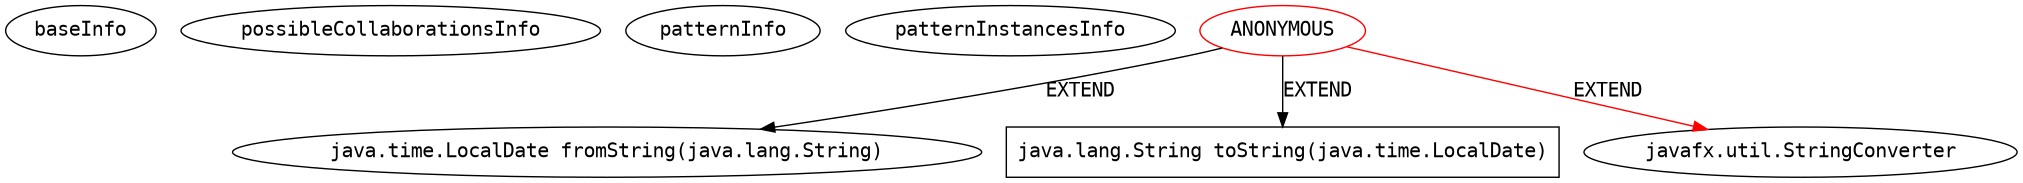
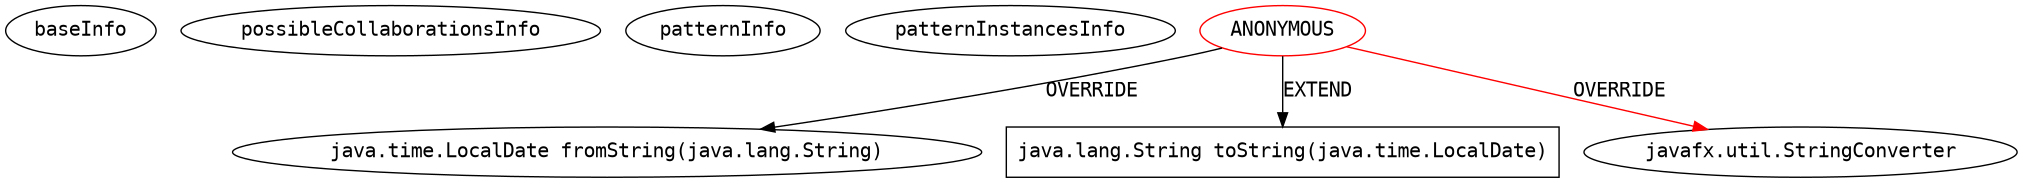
(1080, 91) -> (1092, 91)
(1608, 91) -> (1620, 91)
